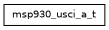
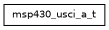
(54, 15) -> (54, 15)
